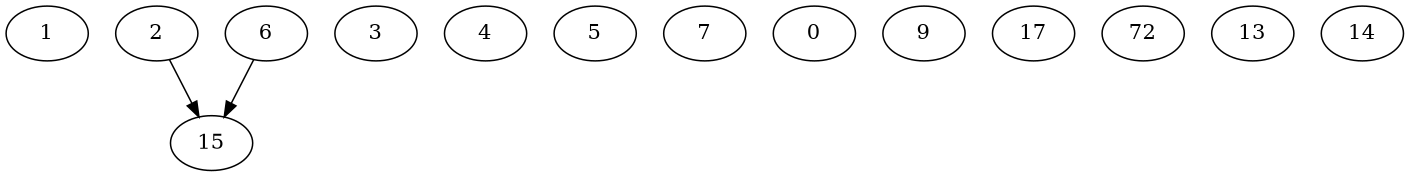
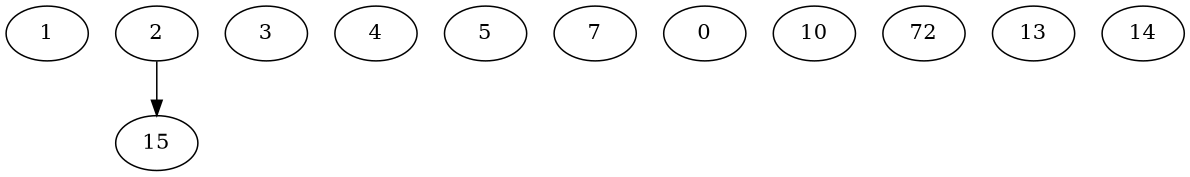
(266, 33) -> none
(924, 33) -> none
(1034, 33) -> (814, 33)
